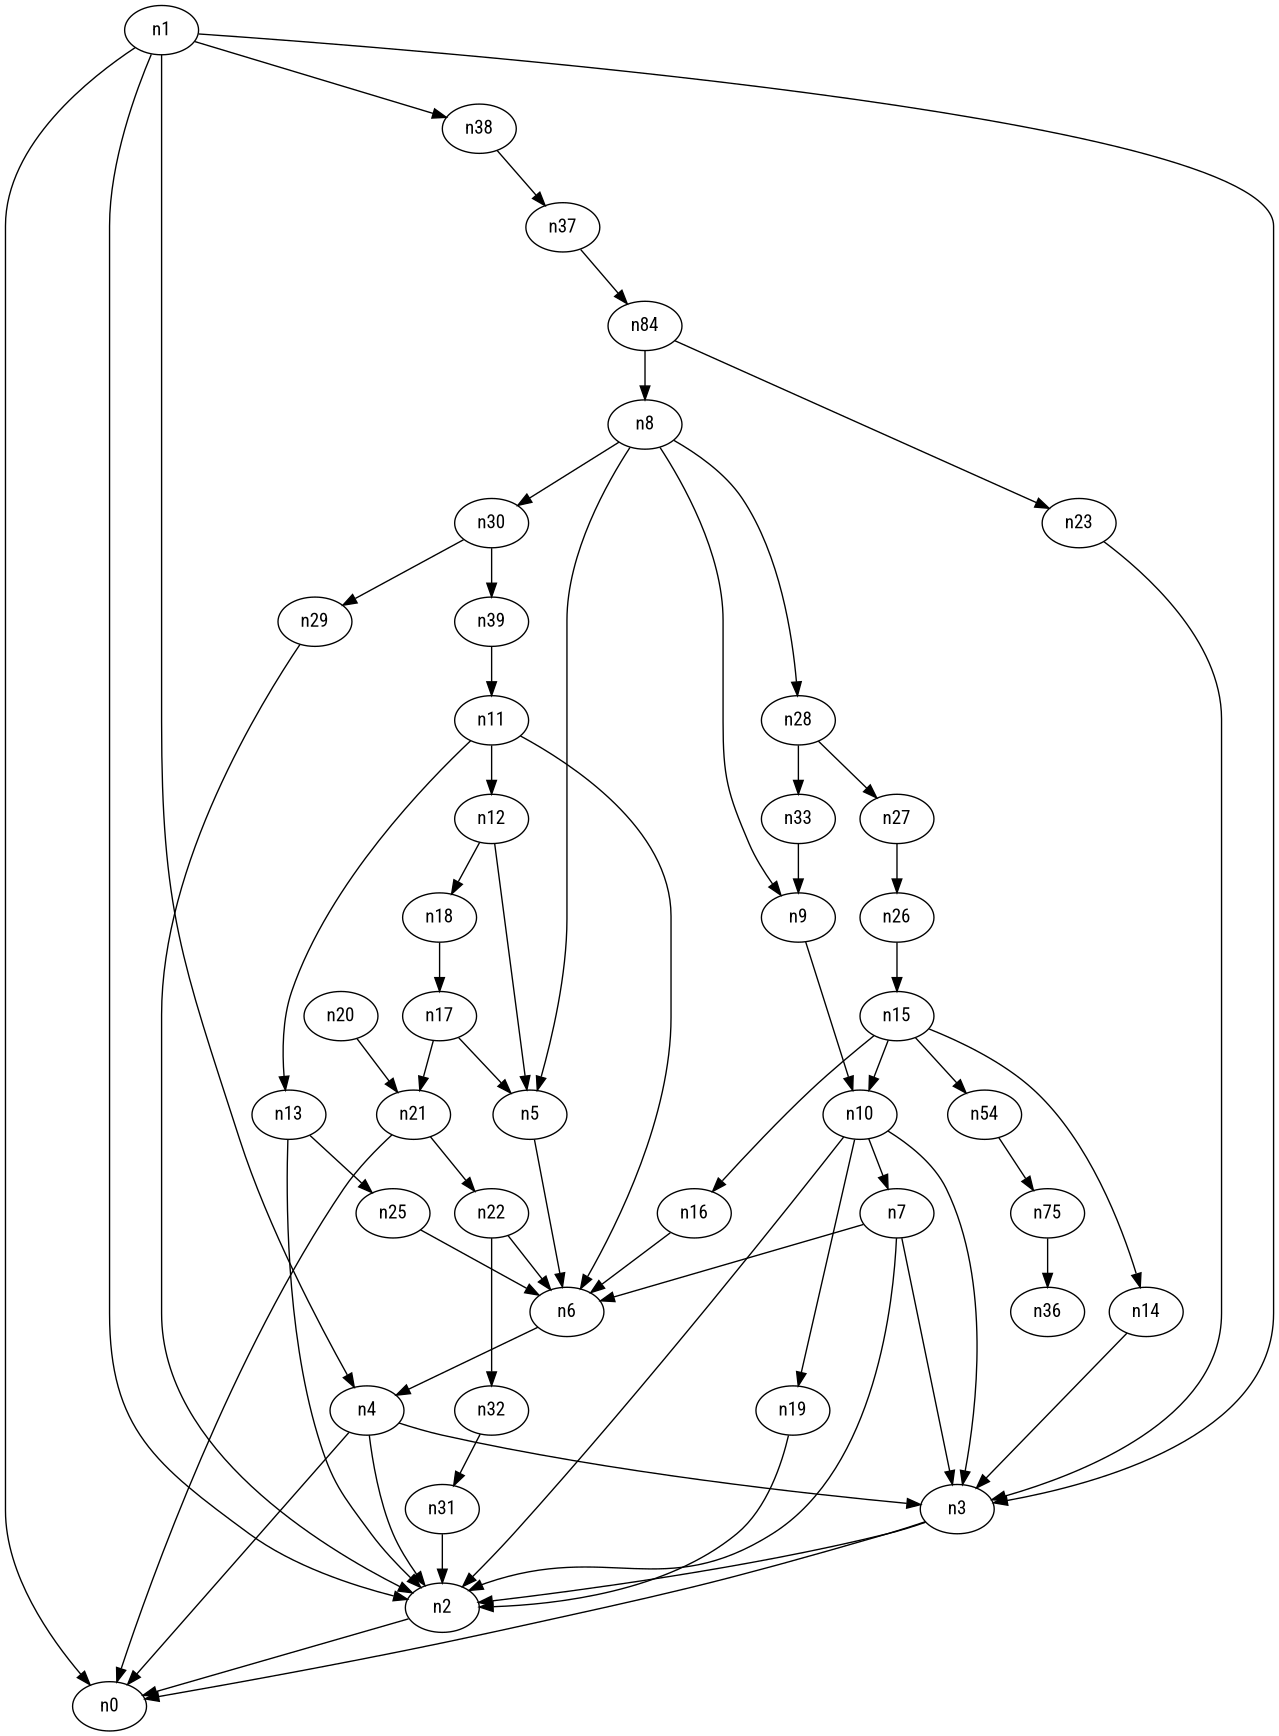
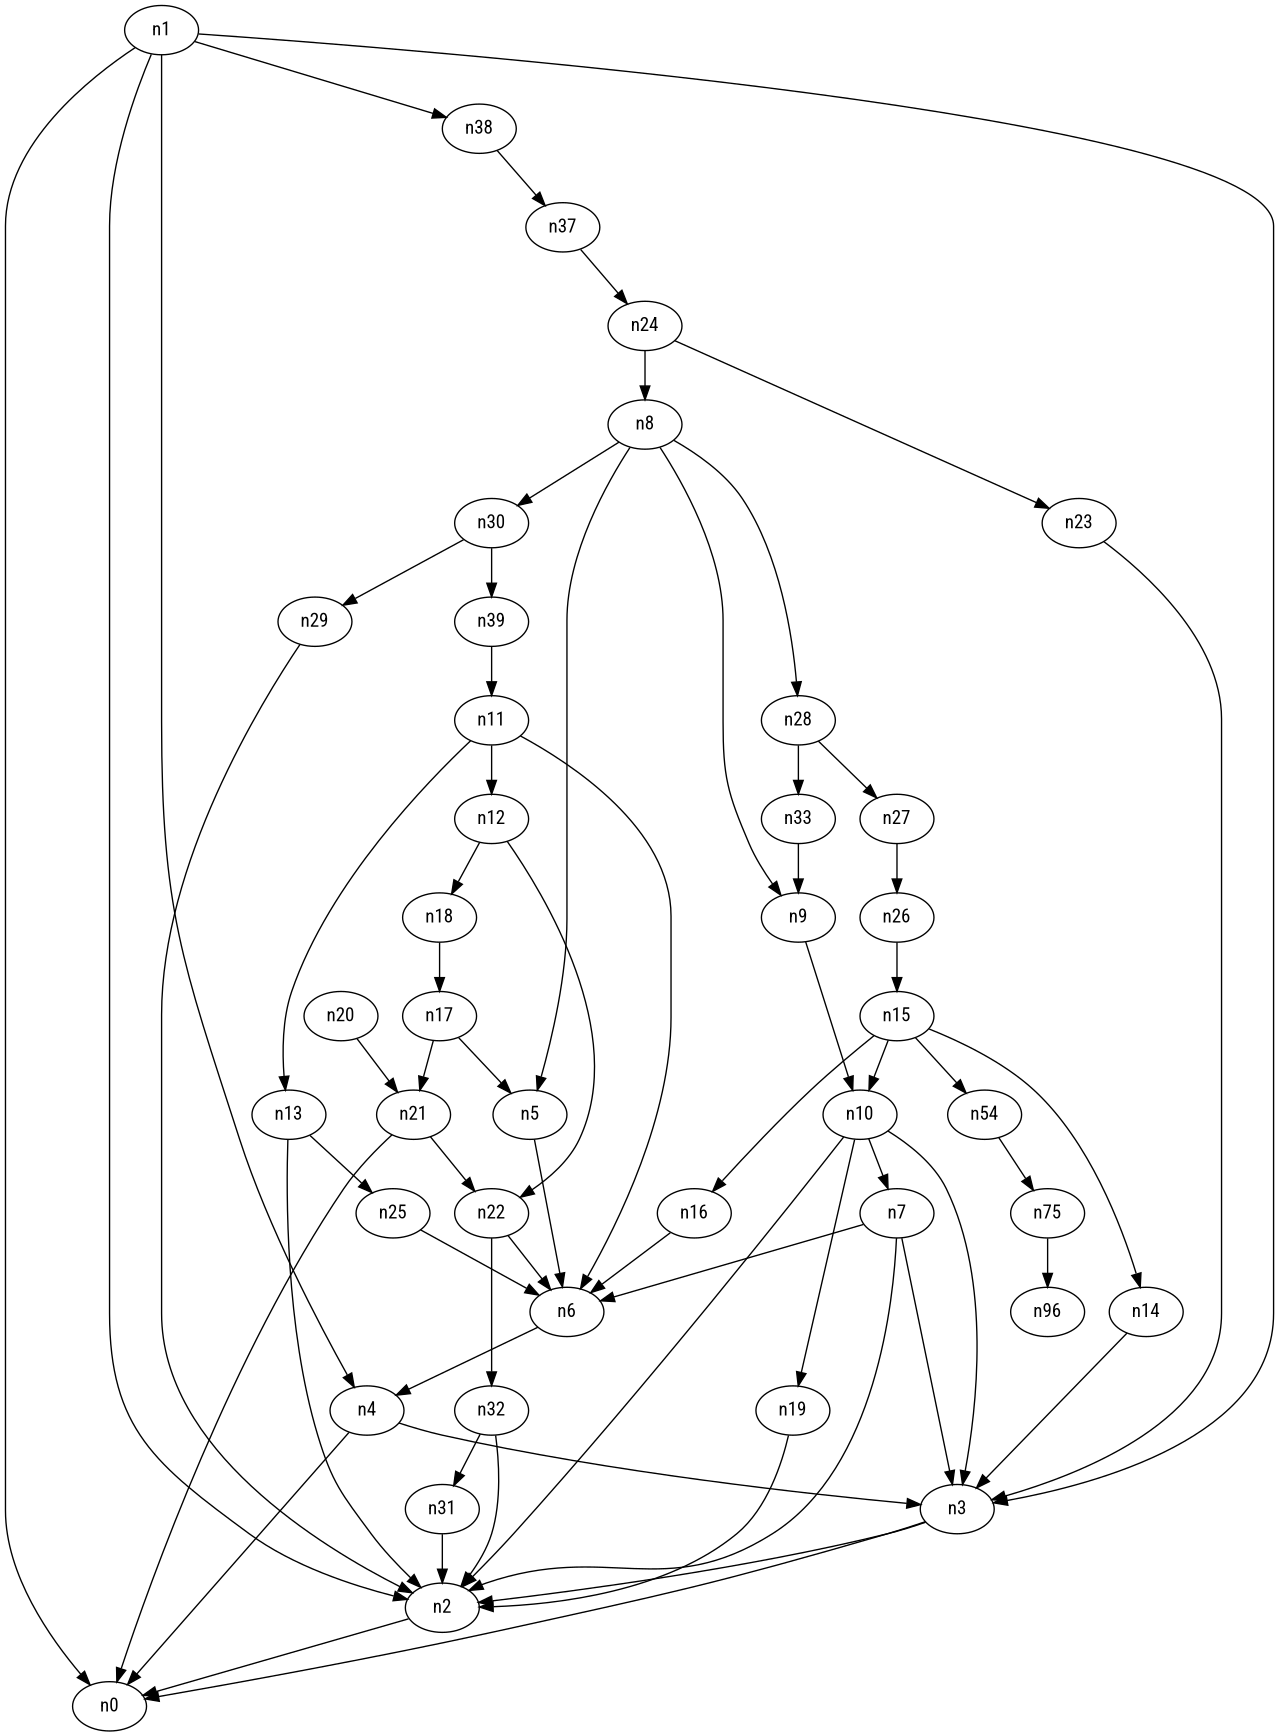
(645, 326) -> (645, 326)
(510, 960) -> (589, 1017)
(1048, 1312) -> (1048, 1312)
(384, 1508) -> (497, 1508)
